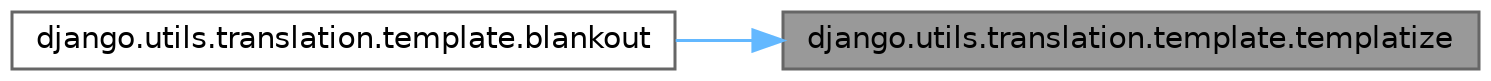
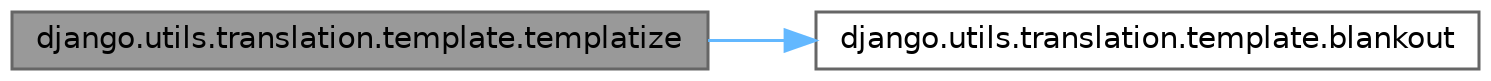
(714, 40) -> (747, 40)
